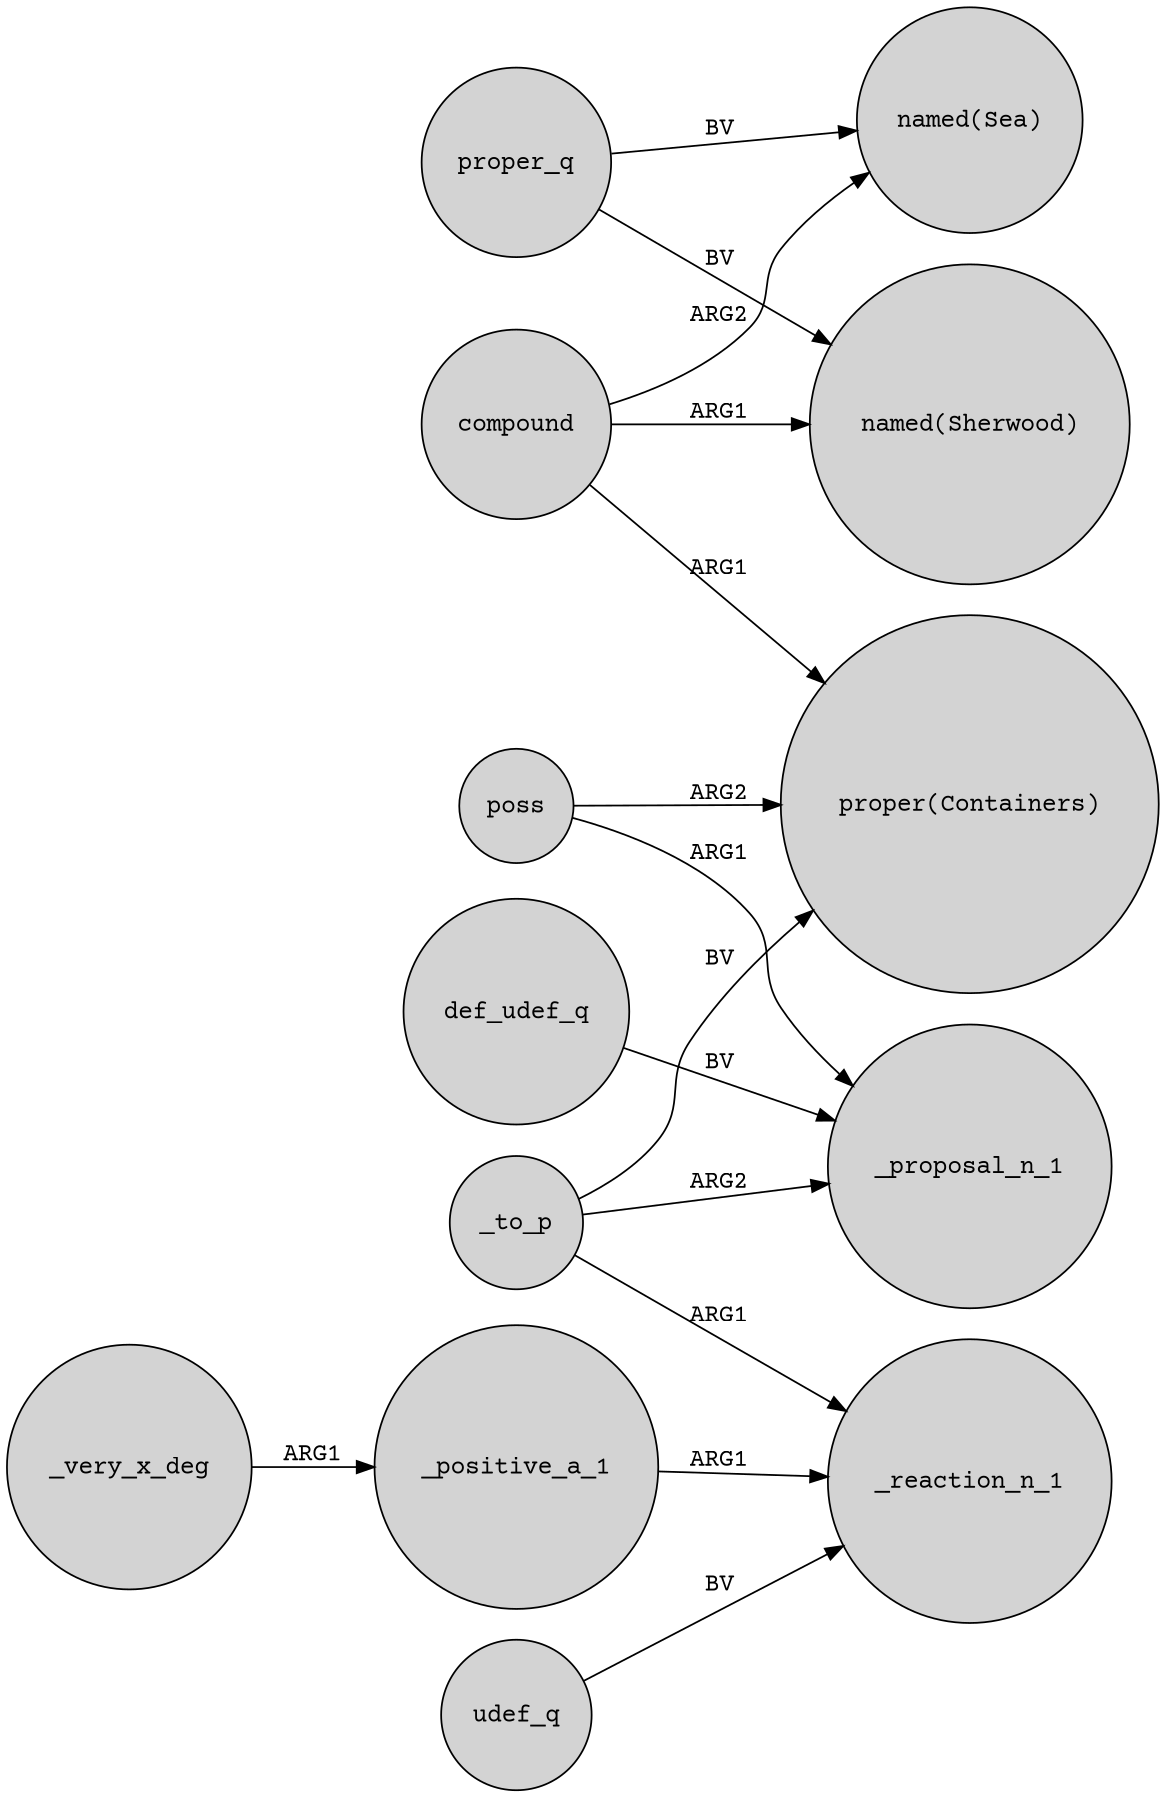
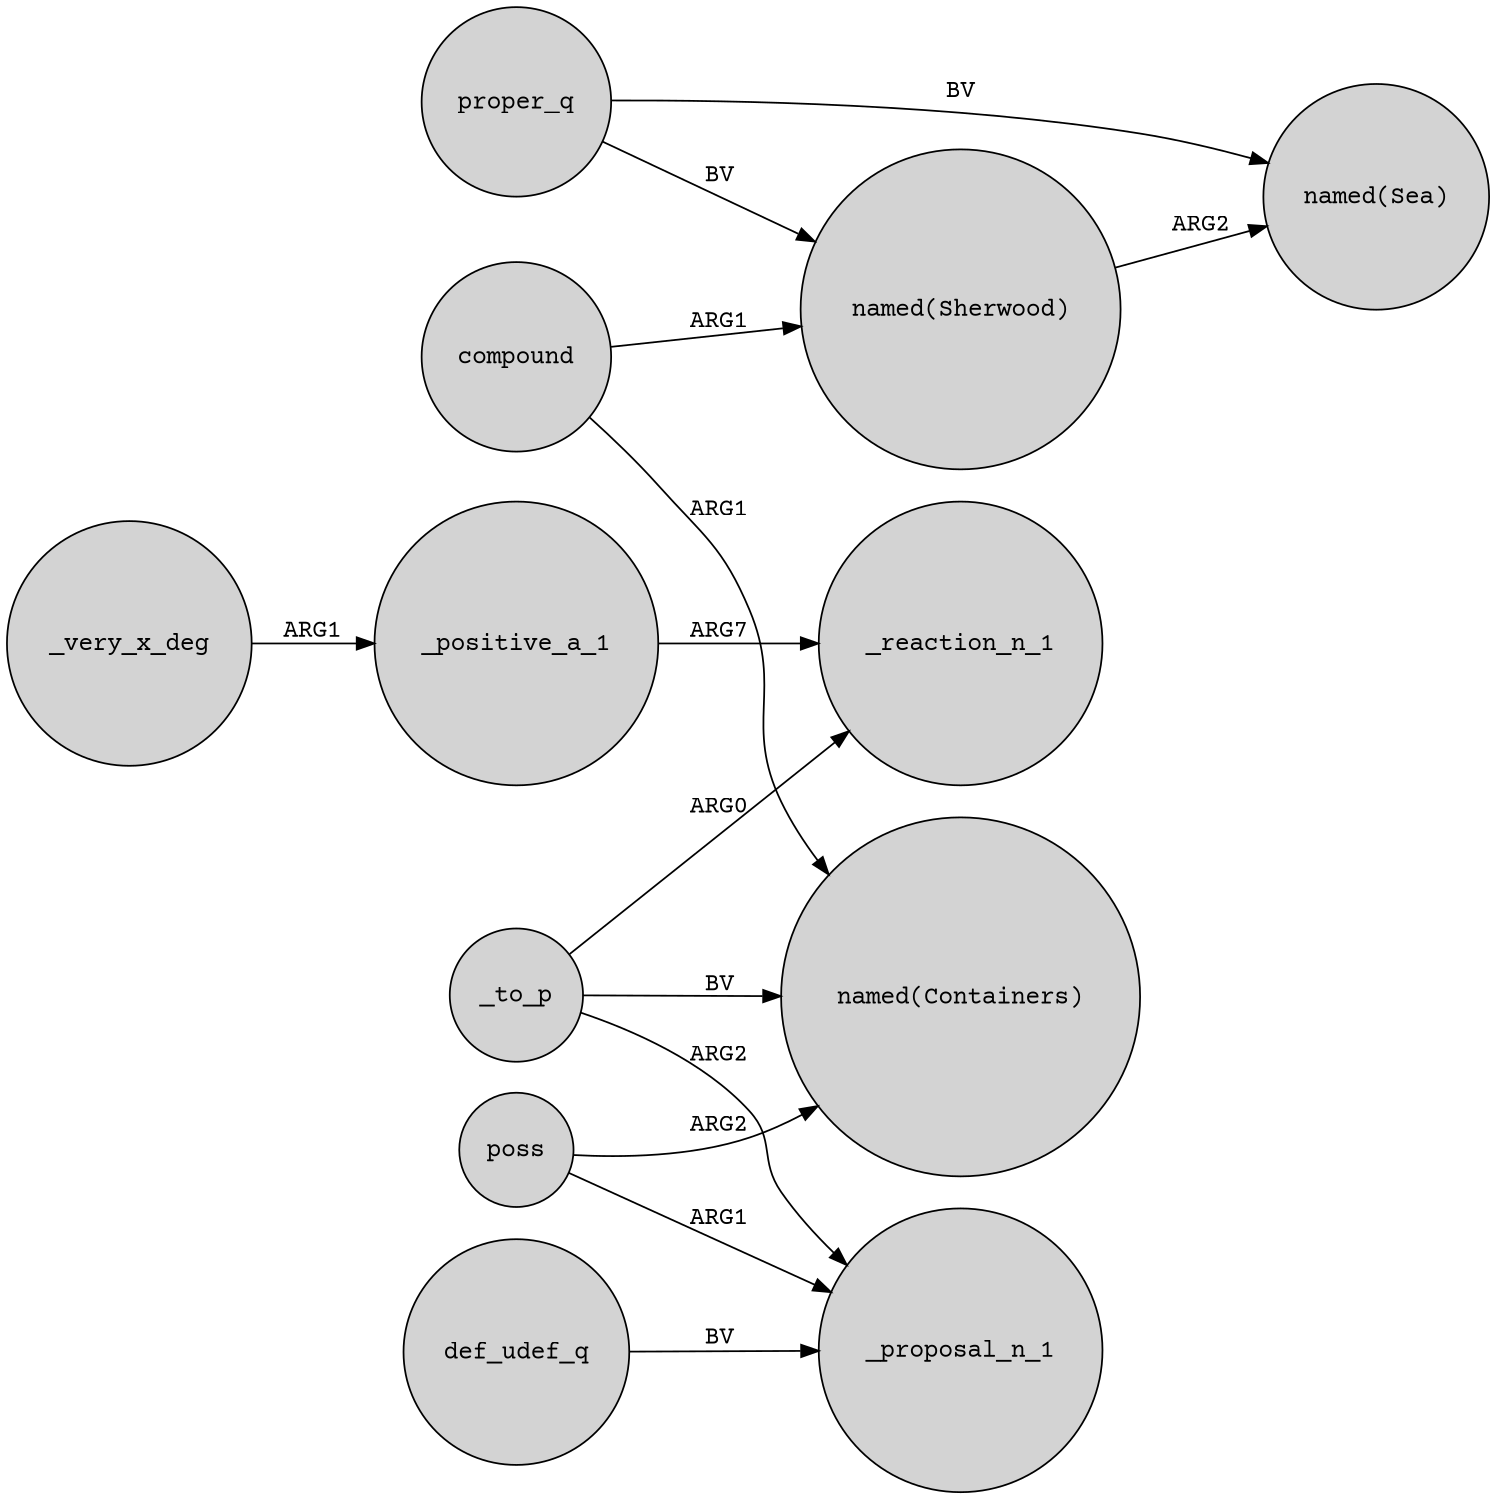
(757, 318) -> (1182, 249)
(970, 804) -> (961, 997)
(720, 1315) -> (720, 806)
(720, 1459) -> (720, 630)
(516, 1715) -> none
